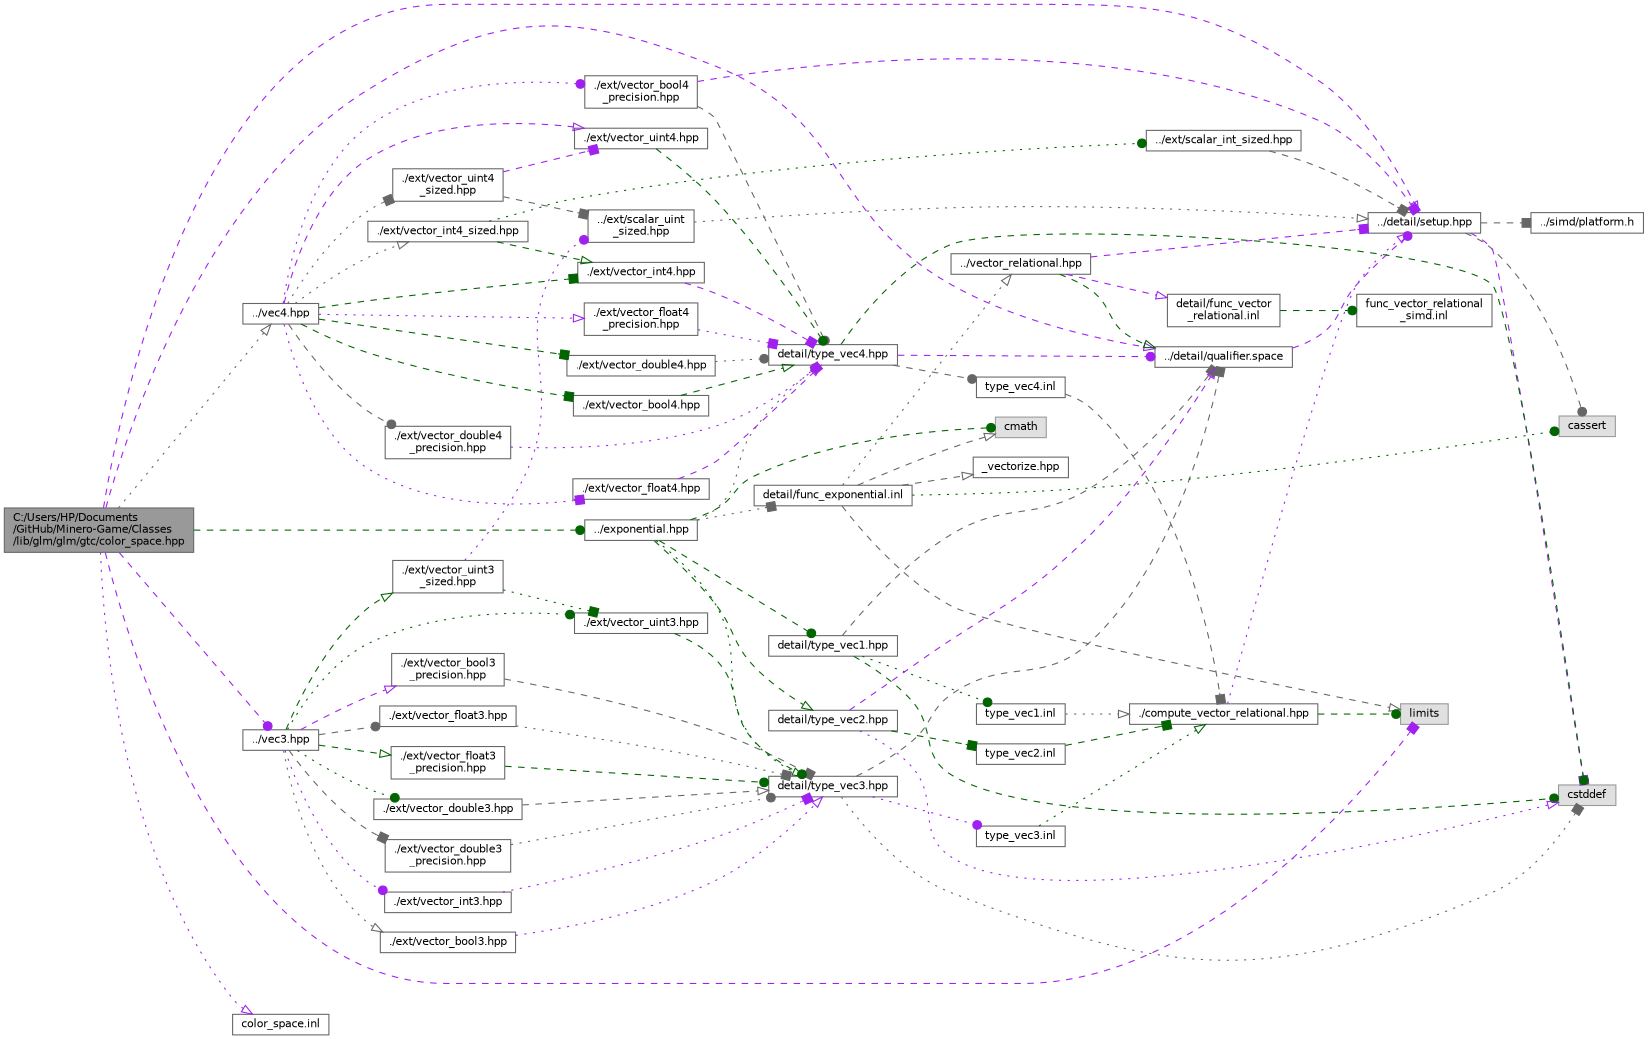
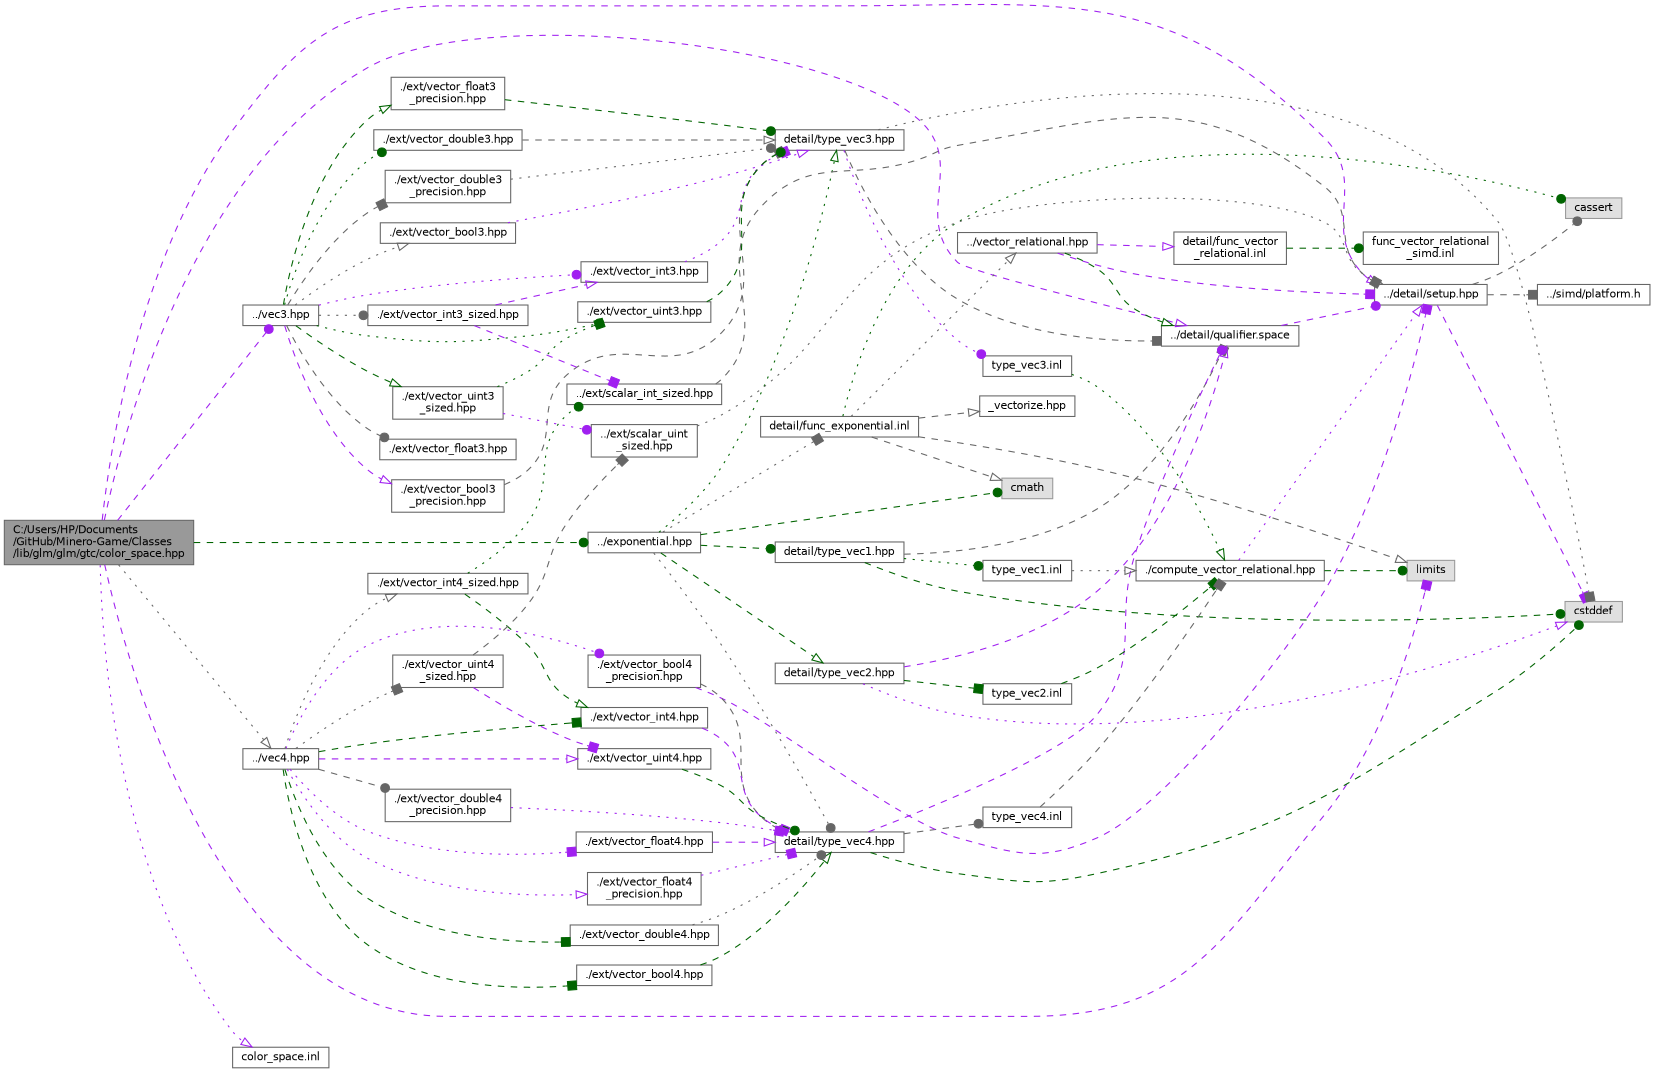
none -> (448, 315)
(649, 747) -> none
